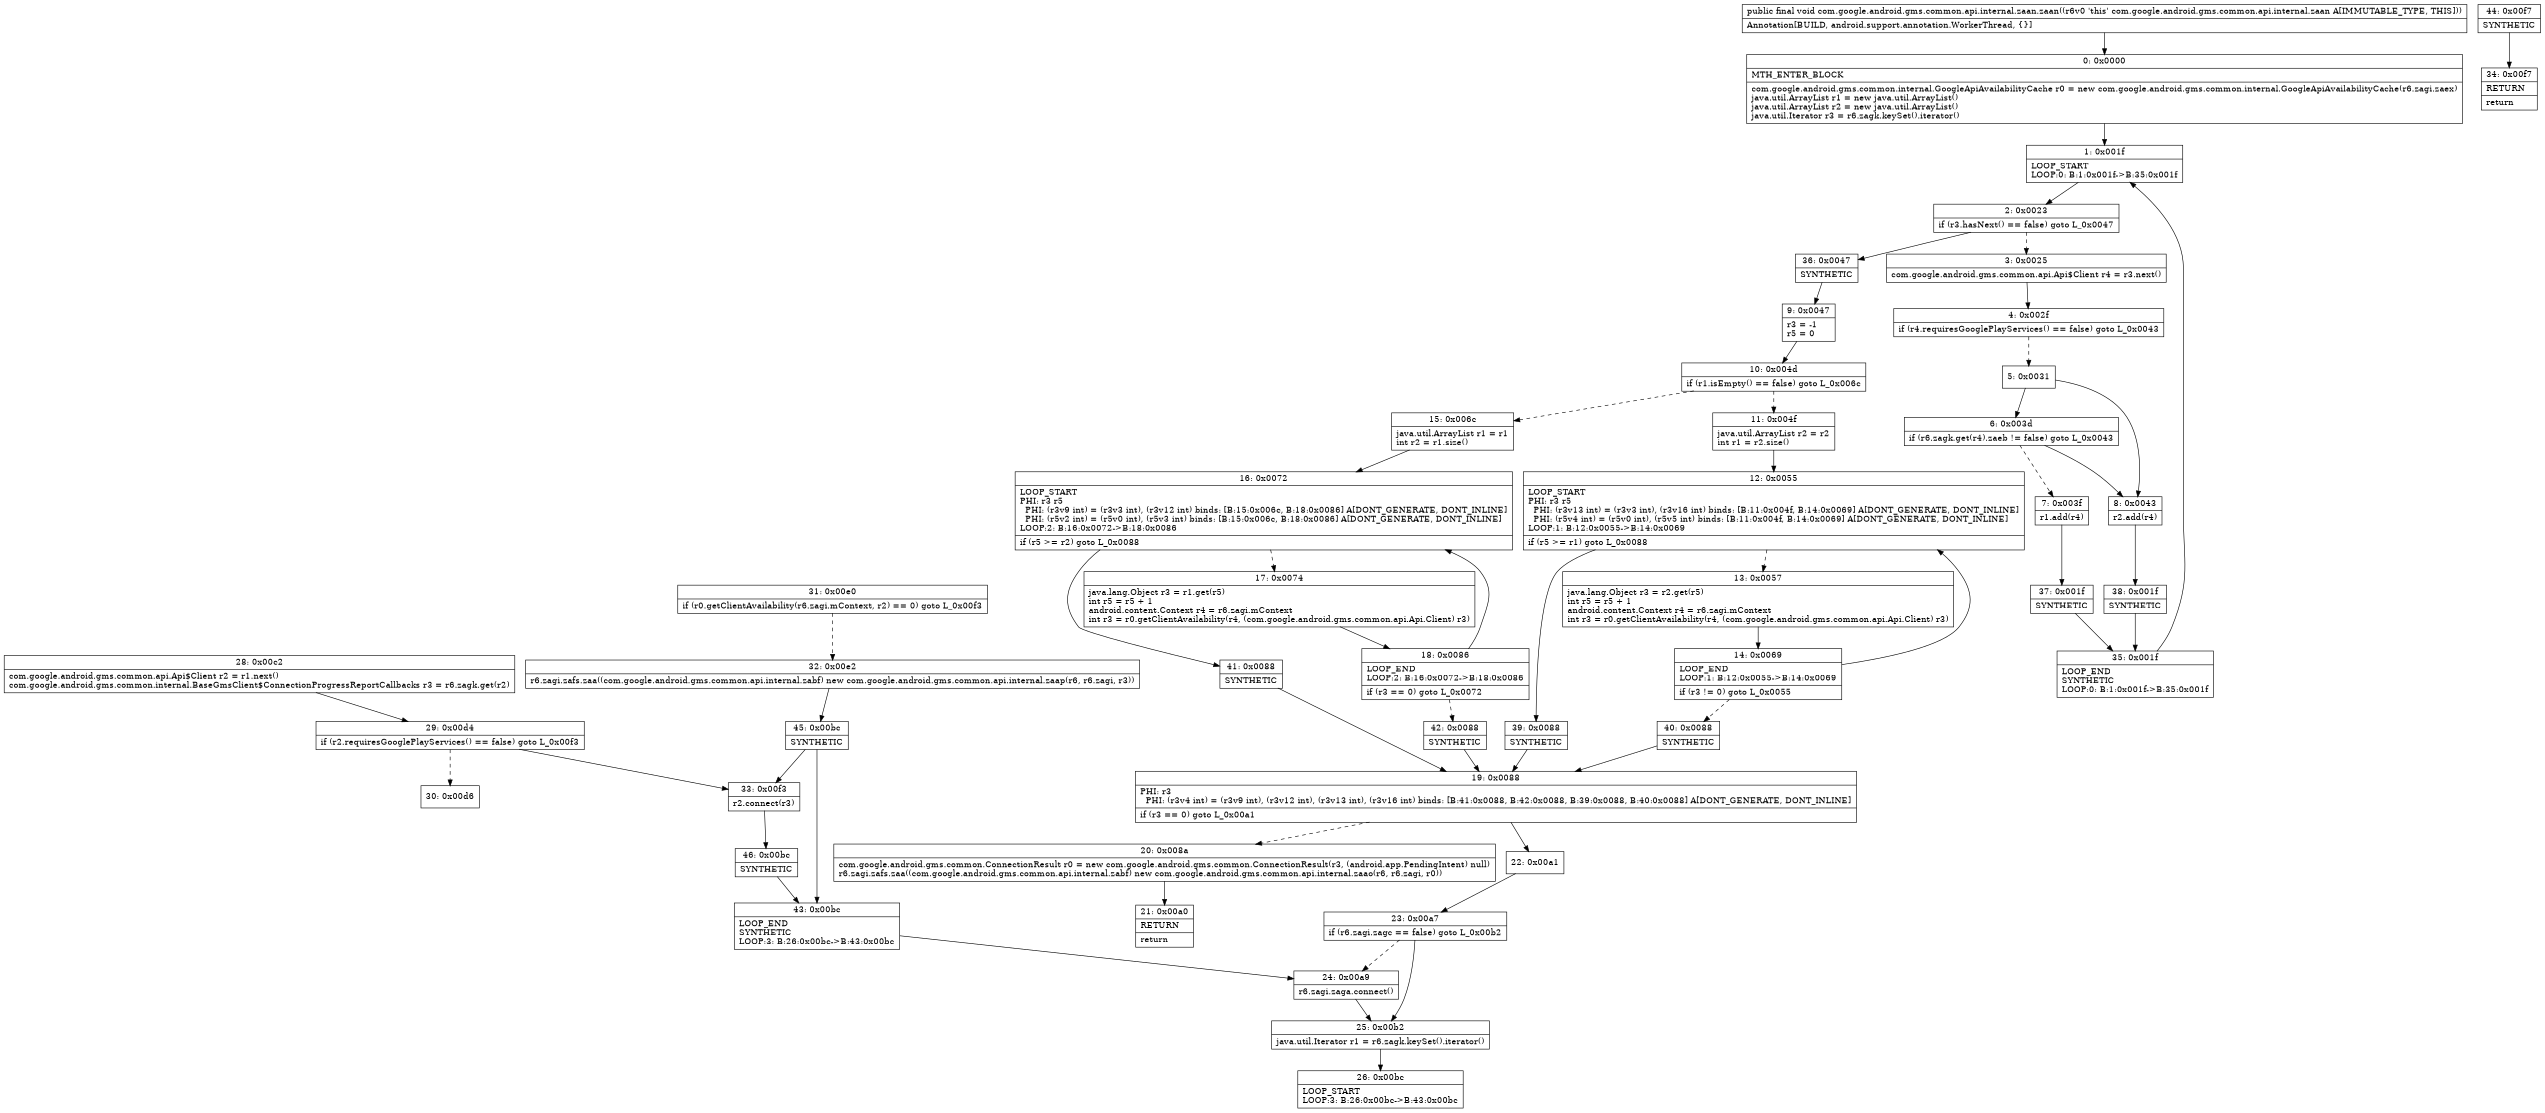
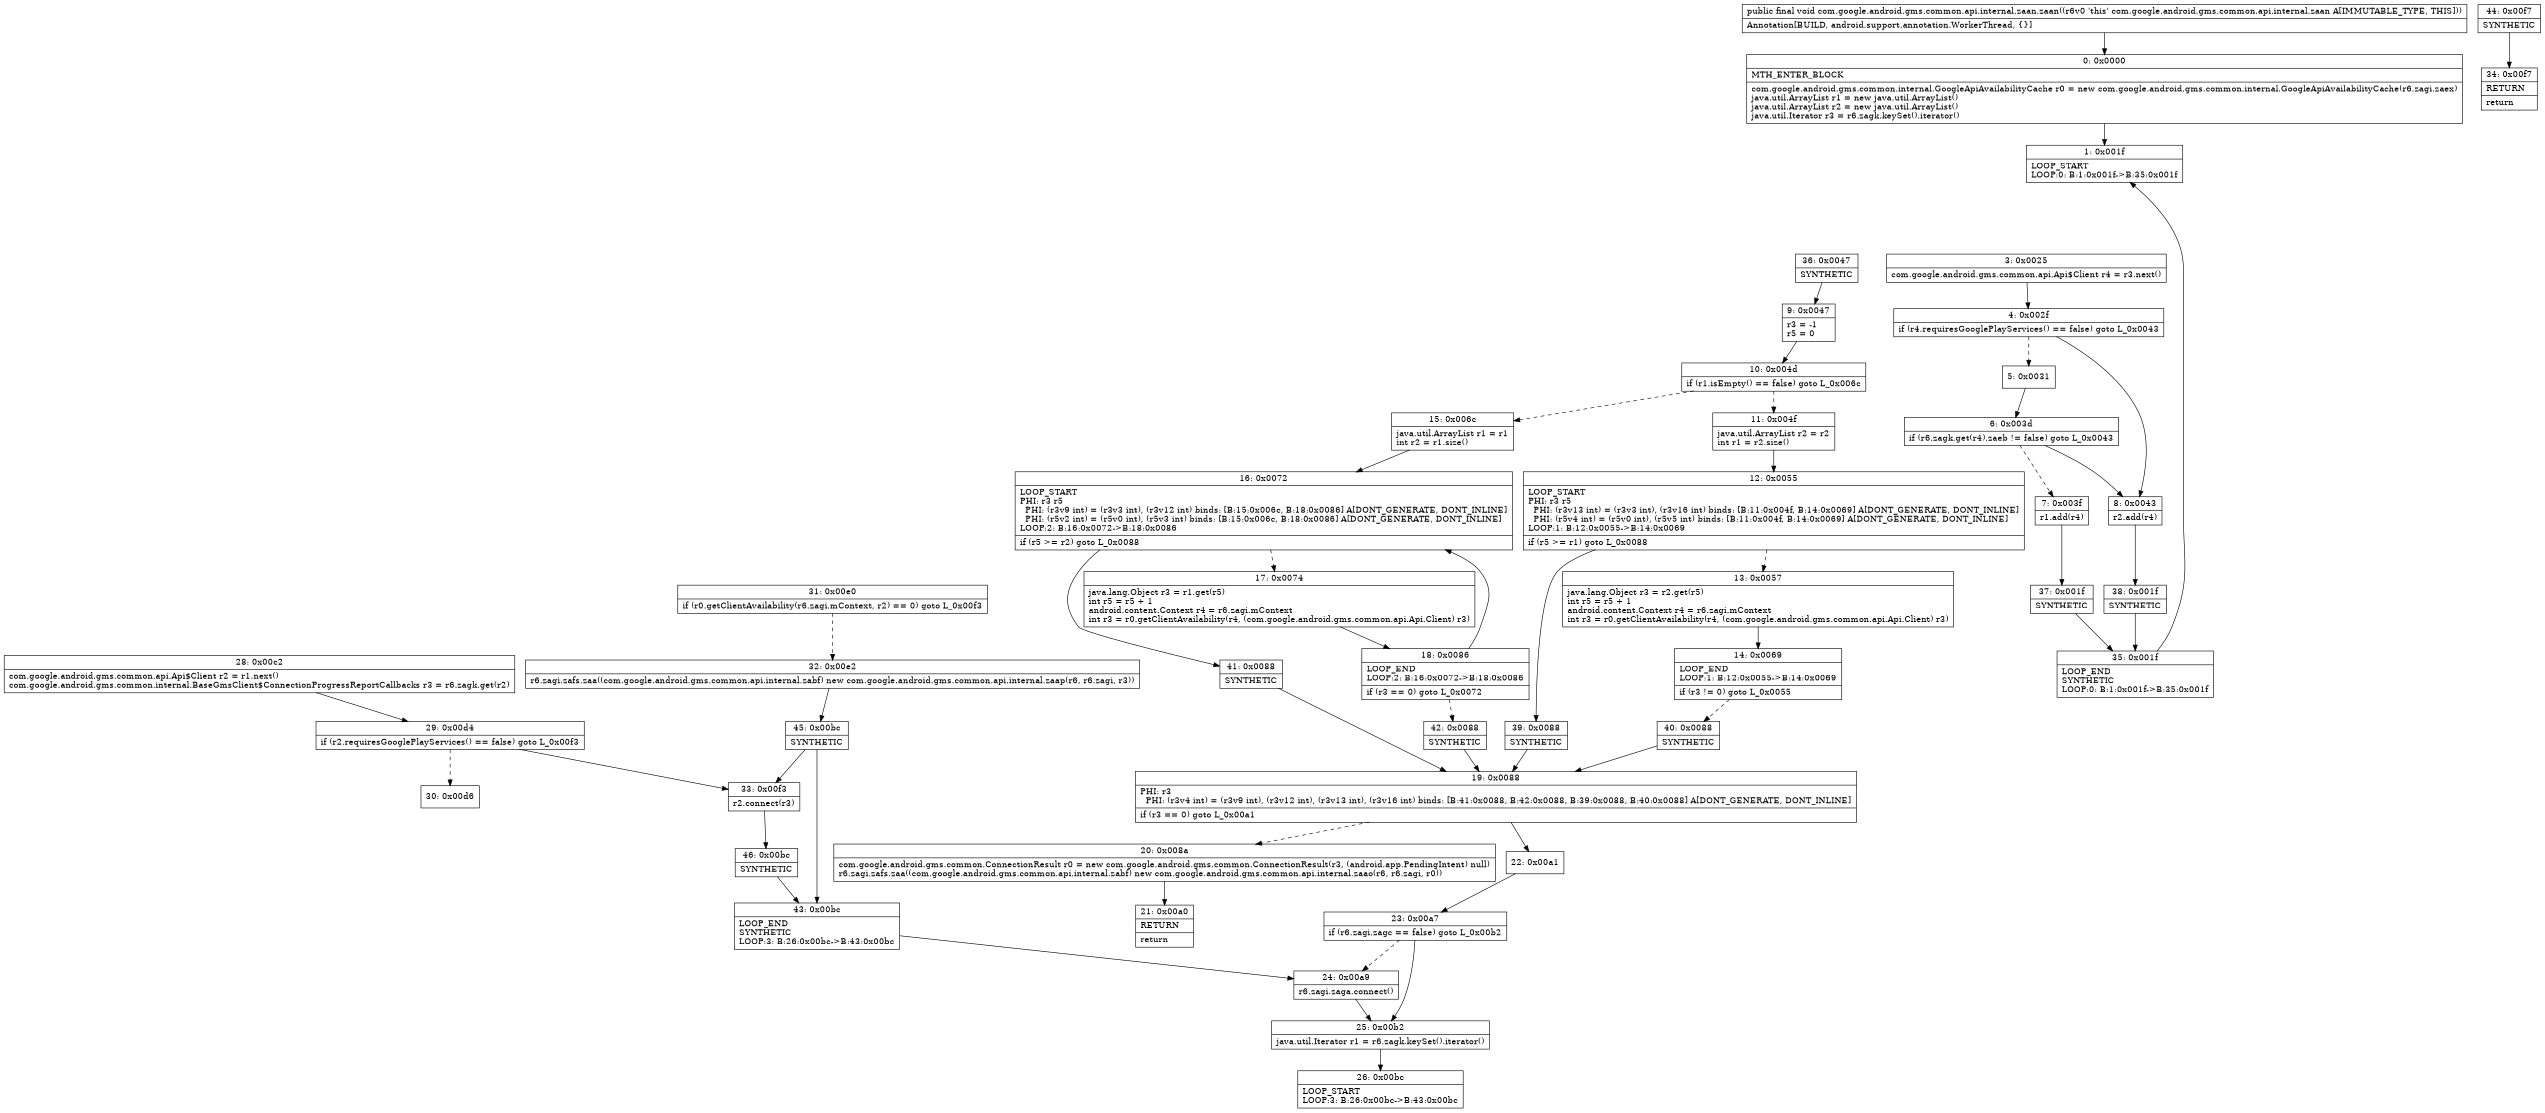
(2026, 218) -> none
(2125, 414) -> (2130, 398)
(1943, 639) -> none
